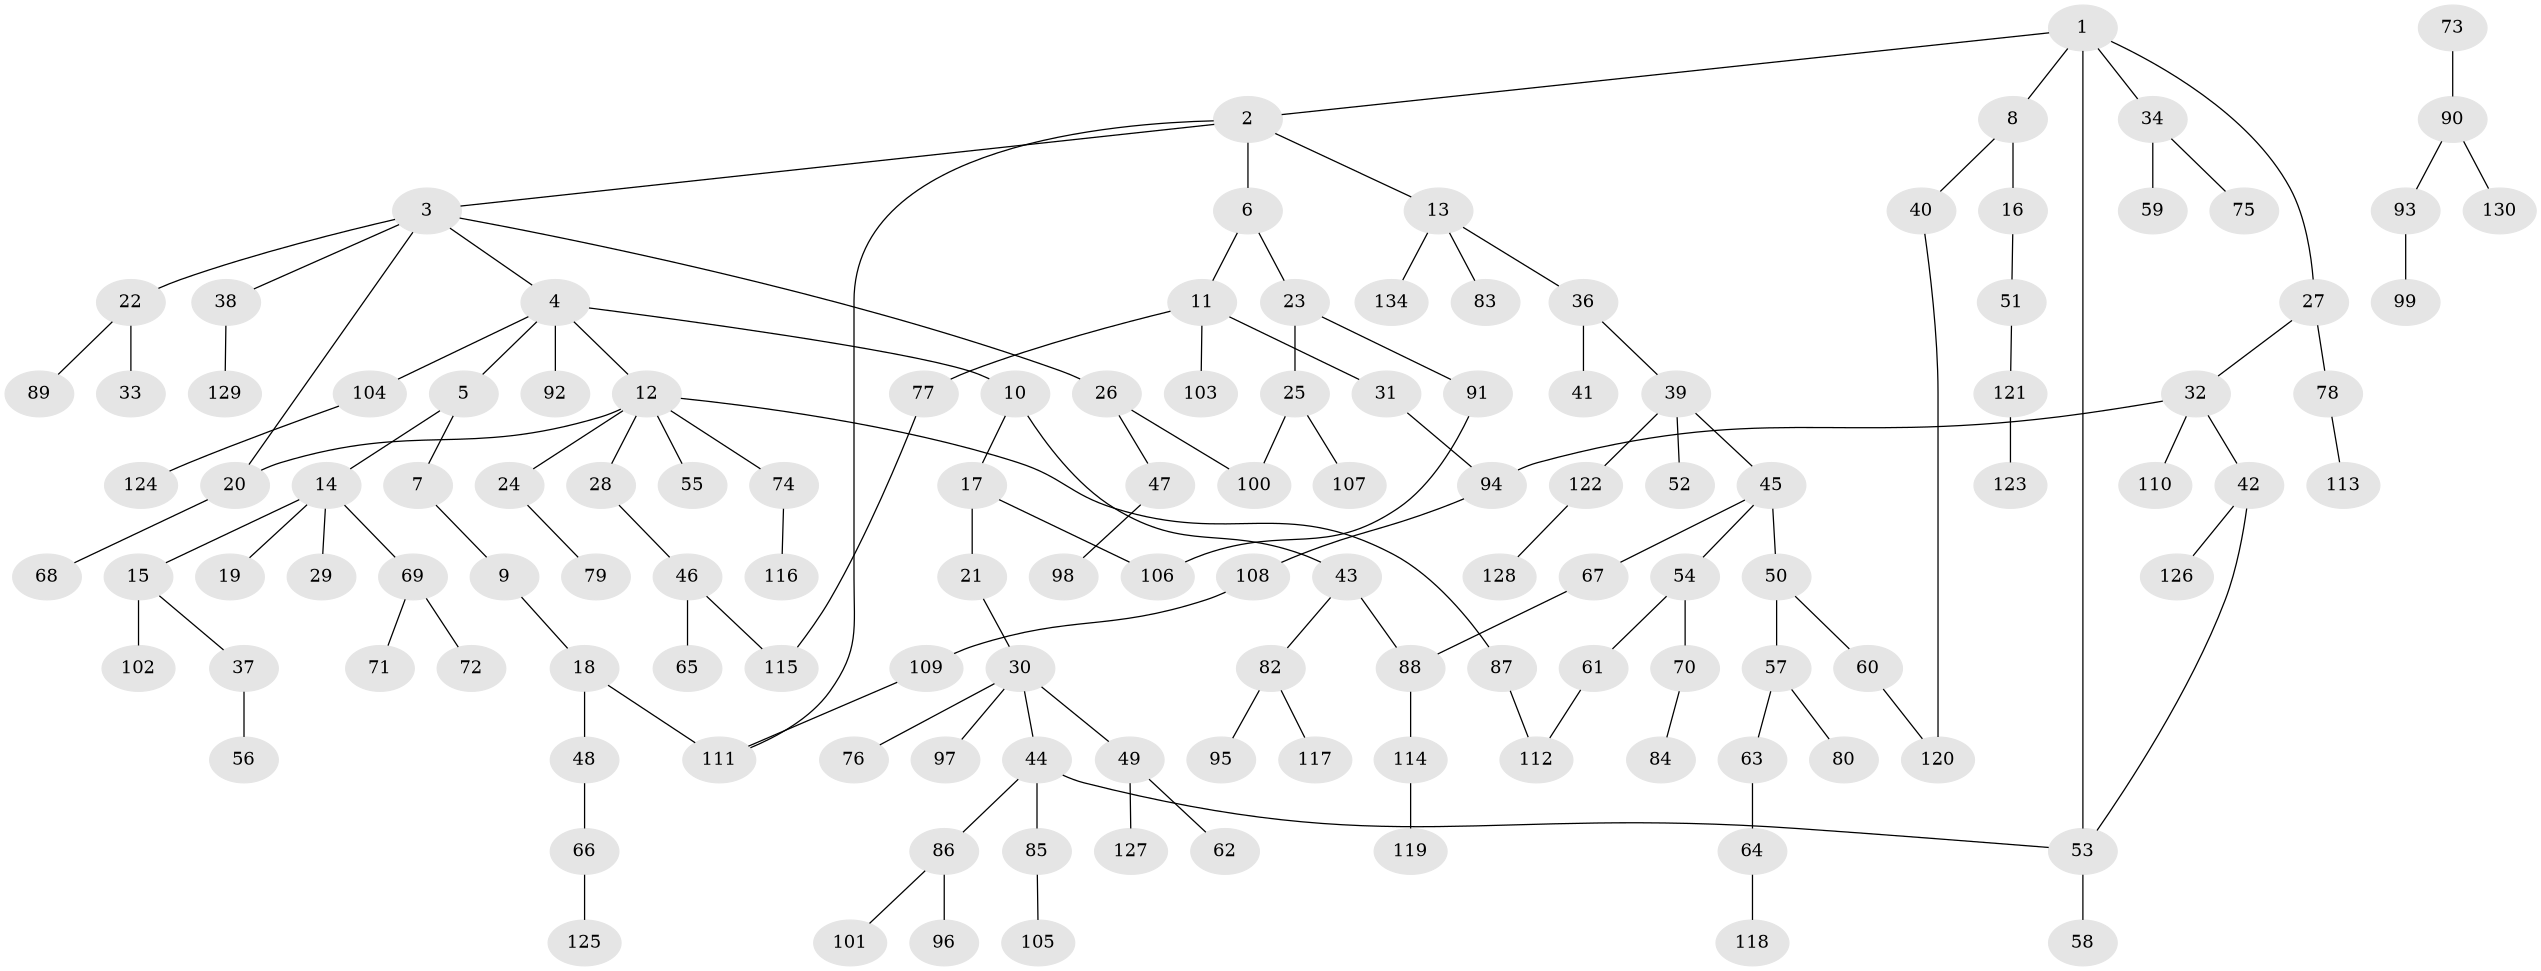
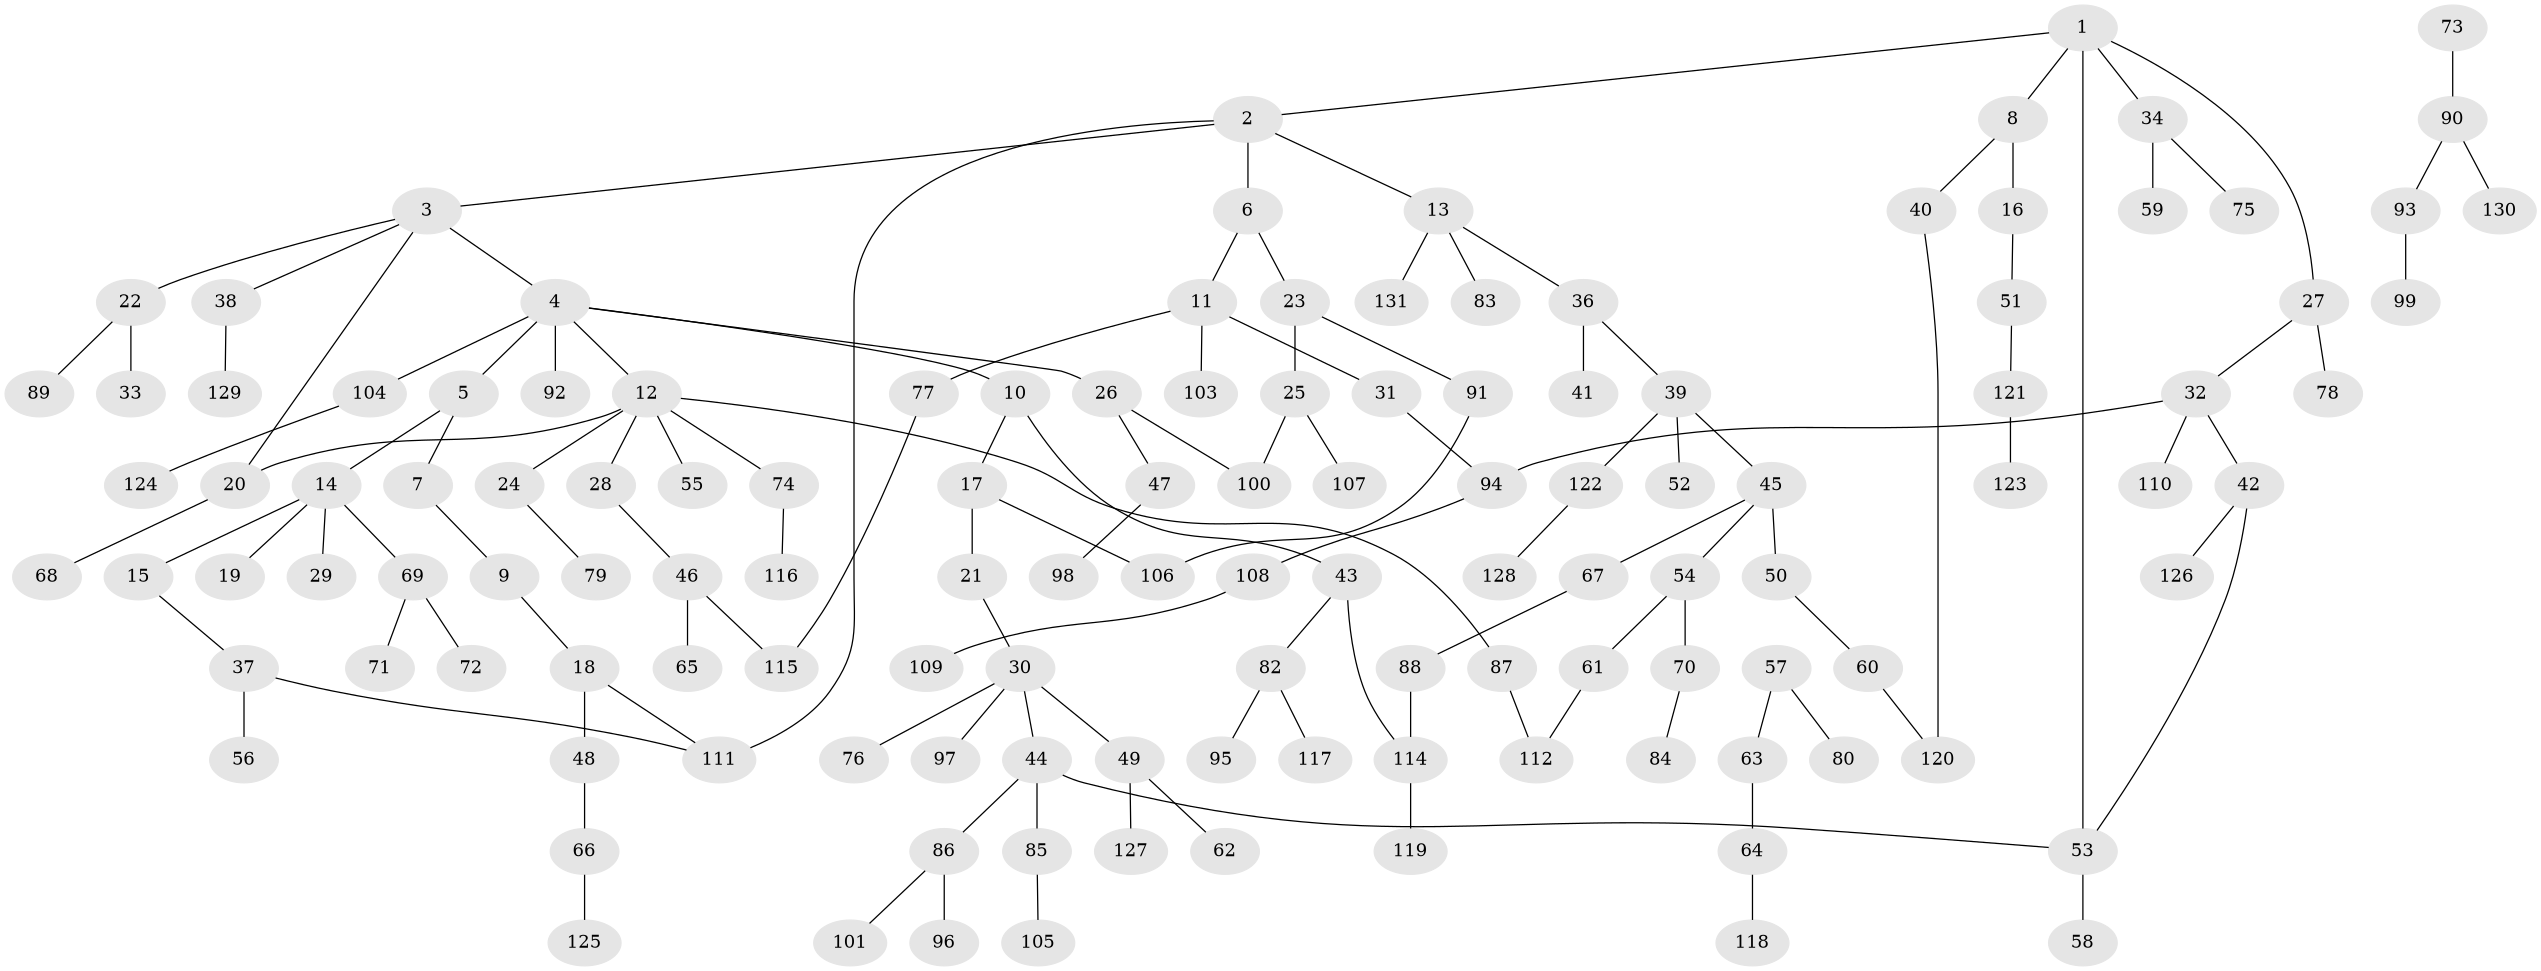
(773, 286) -> (934, 354)
(1392, 302) -> (1392, 302)
(2343, 485) -> none
(1379, 623) -> (1359, 674)
(1777, 623) -> none
(139, 668) -> none
(823, 714) -> (481, 714)
